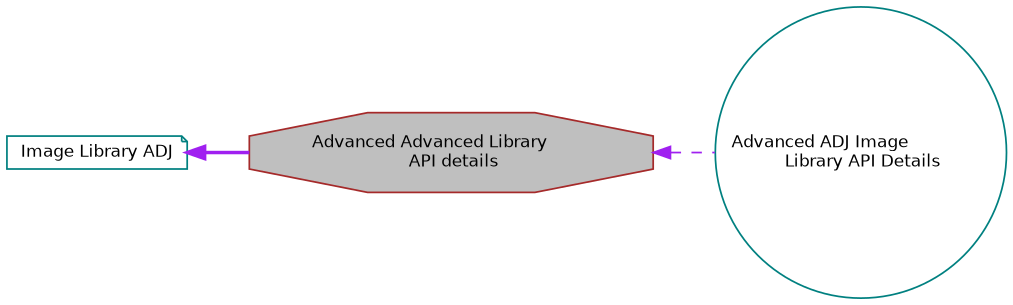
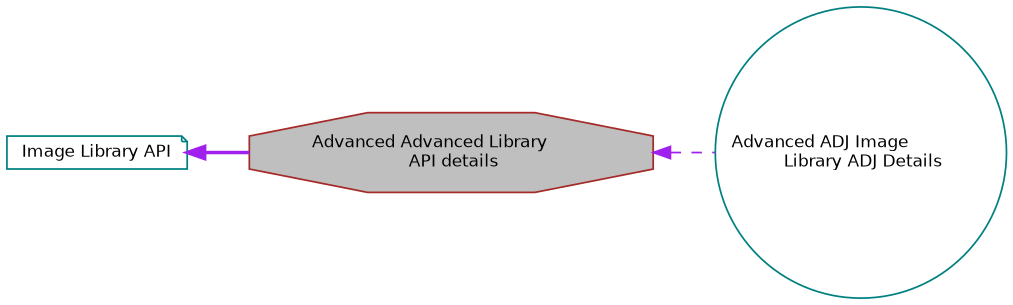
(97, 153) -> (97, 153)
(861, 153) -> (861, 153)
